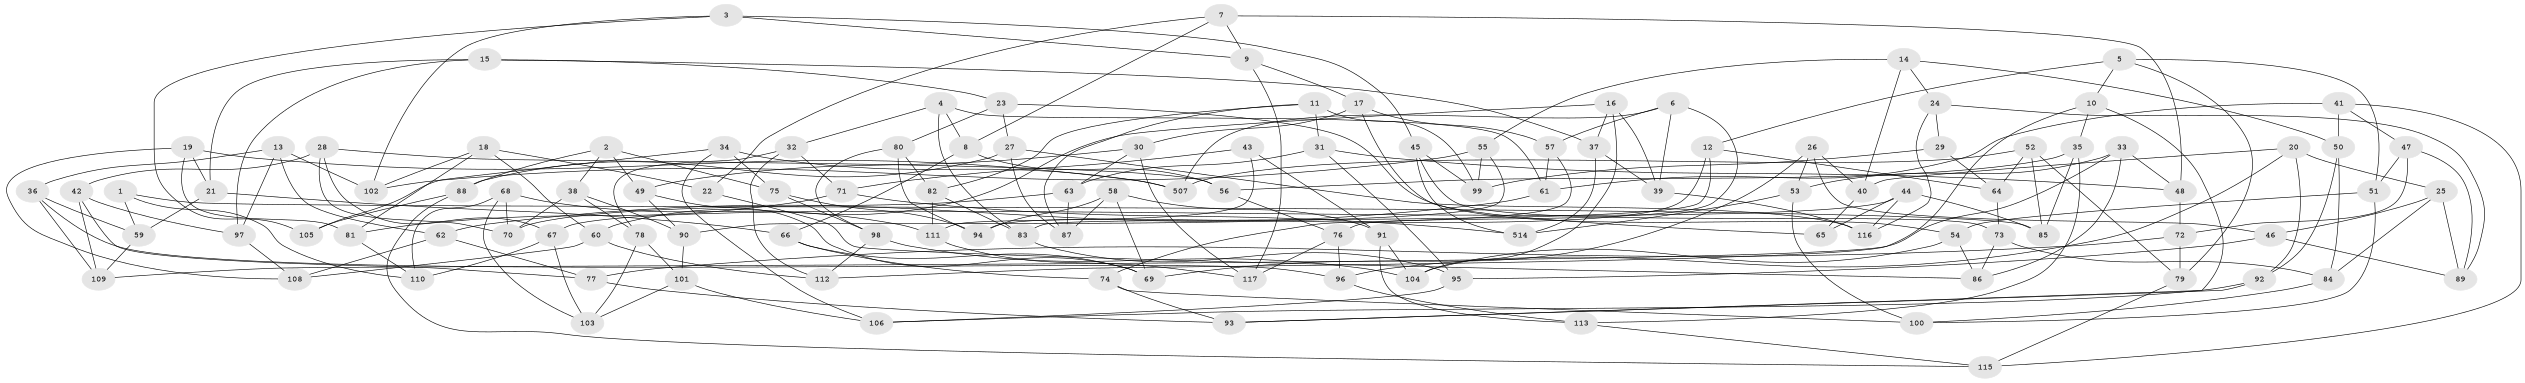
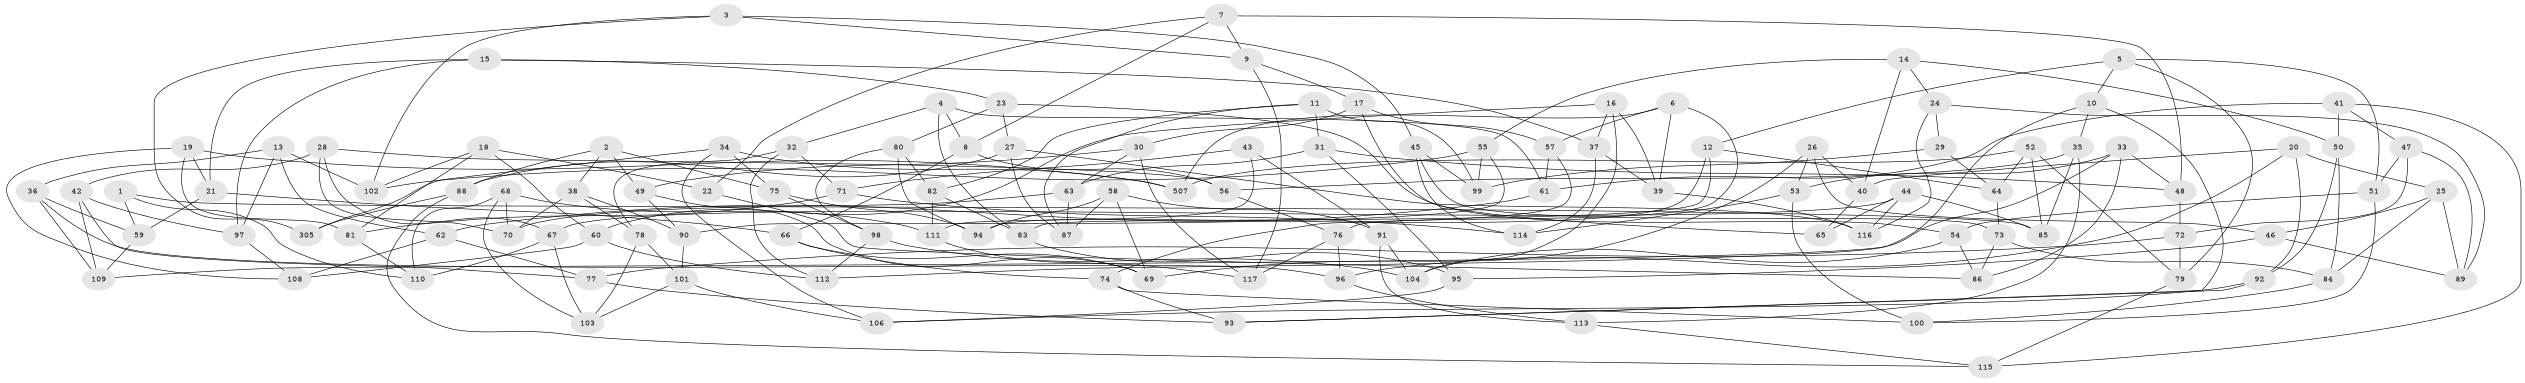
(306, 235) -> (306, 235)
(1520, 235) -> (1520, 235)
